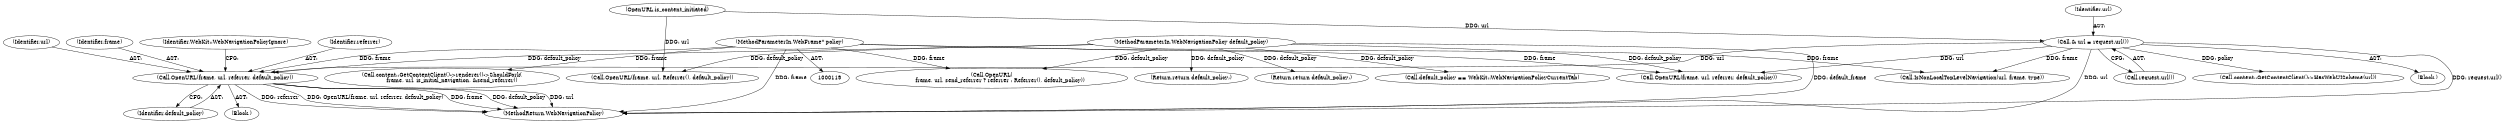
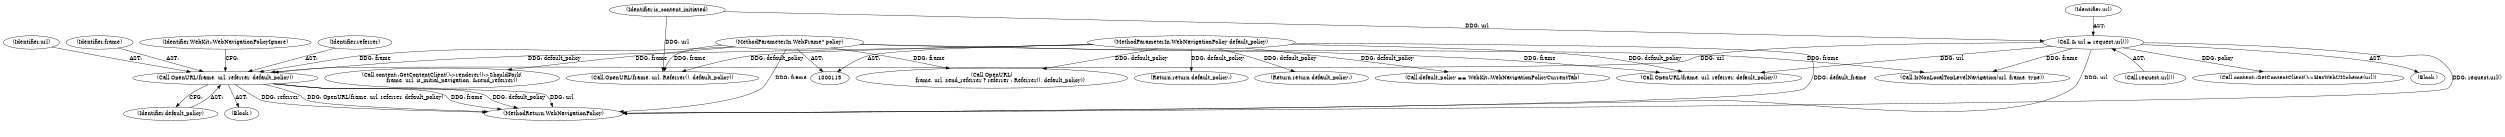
(667, 10) -> (667, 10)
none -> (907, 51)
none -> (675, 55)
(2112, 62) -> none
